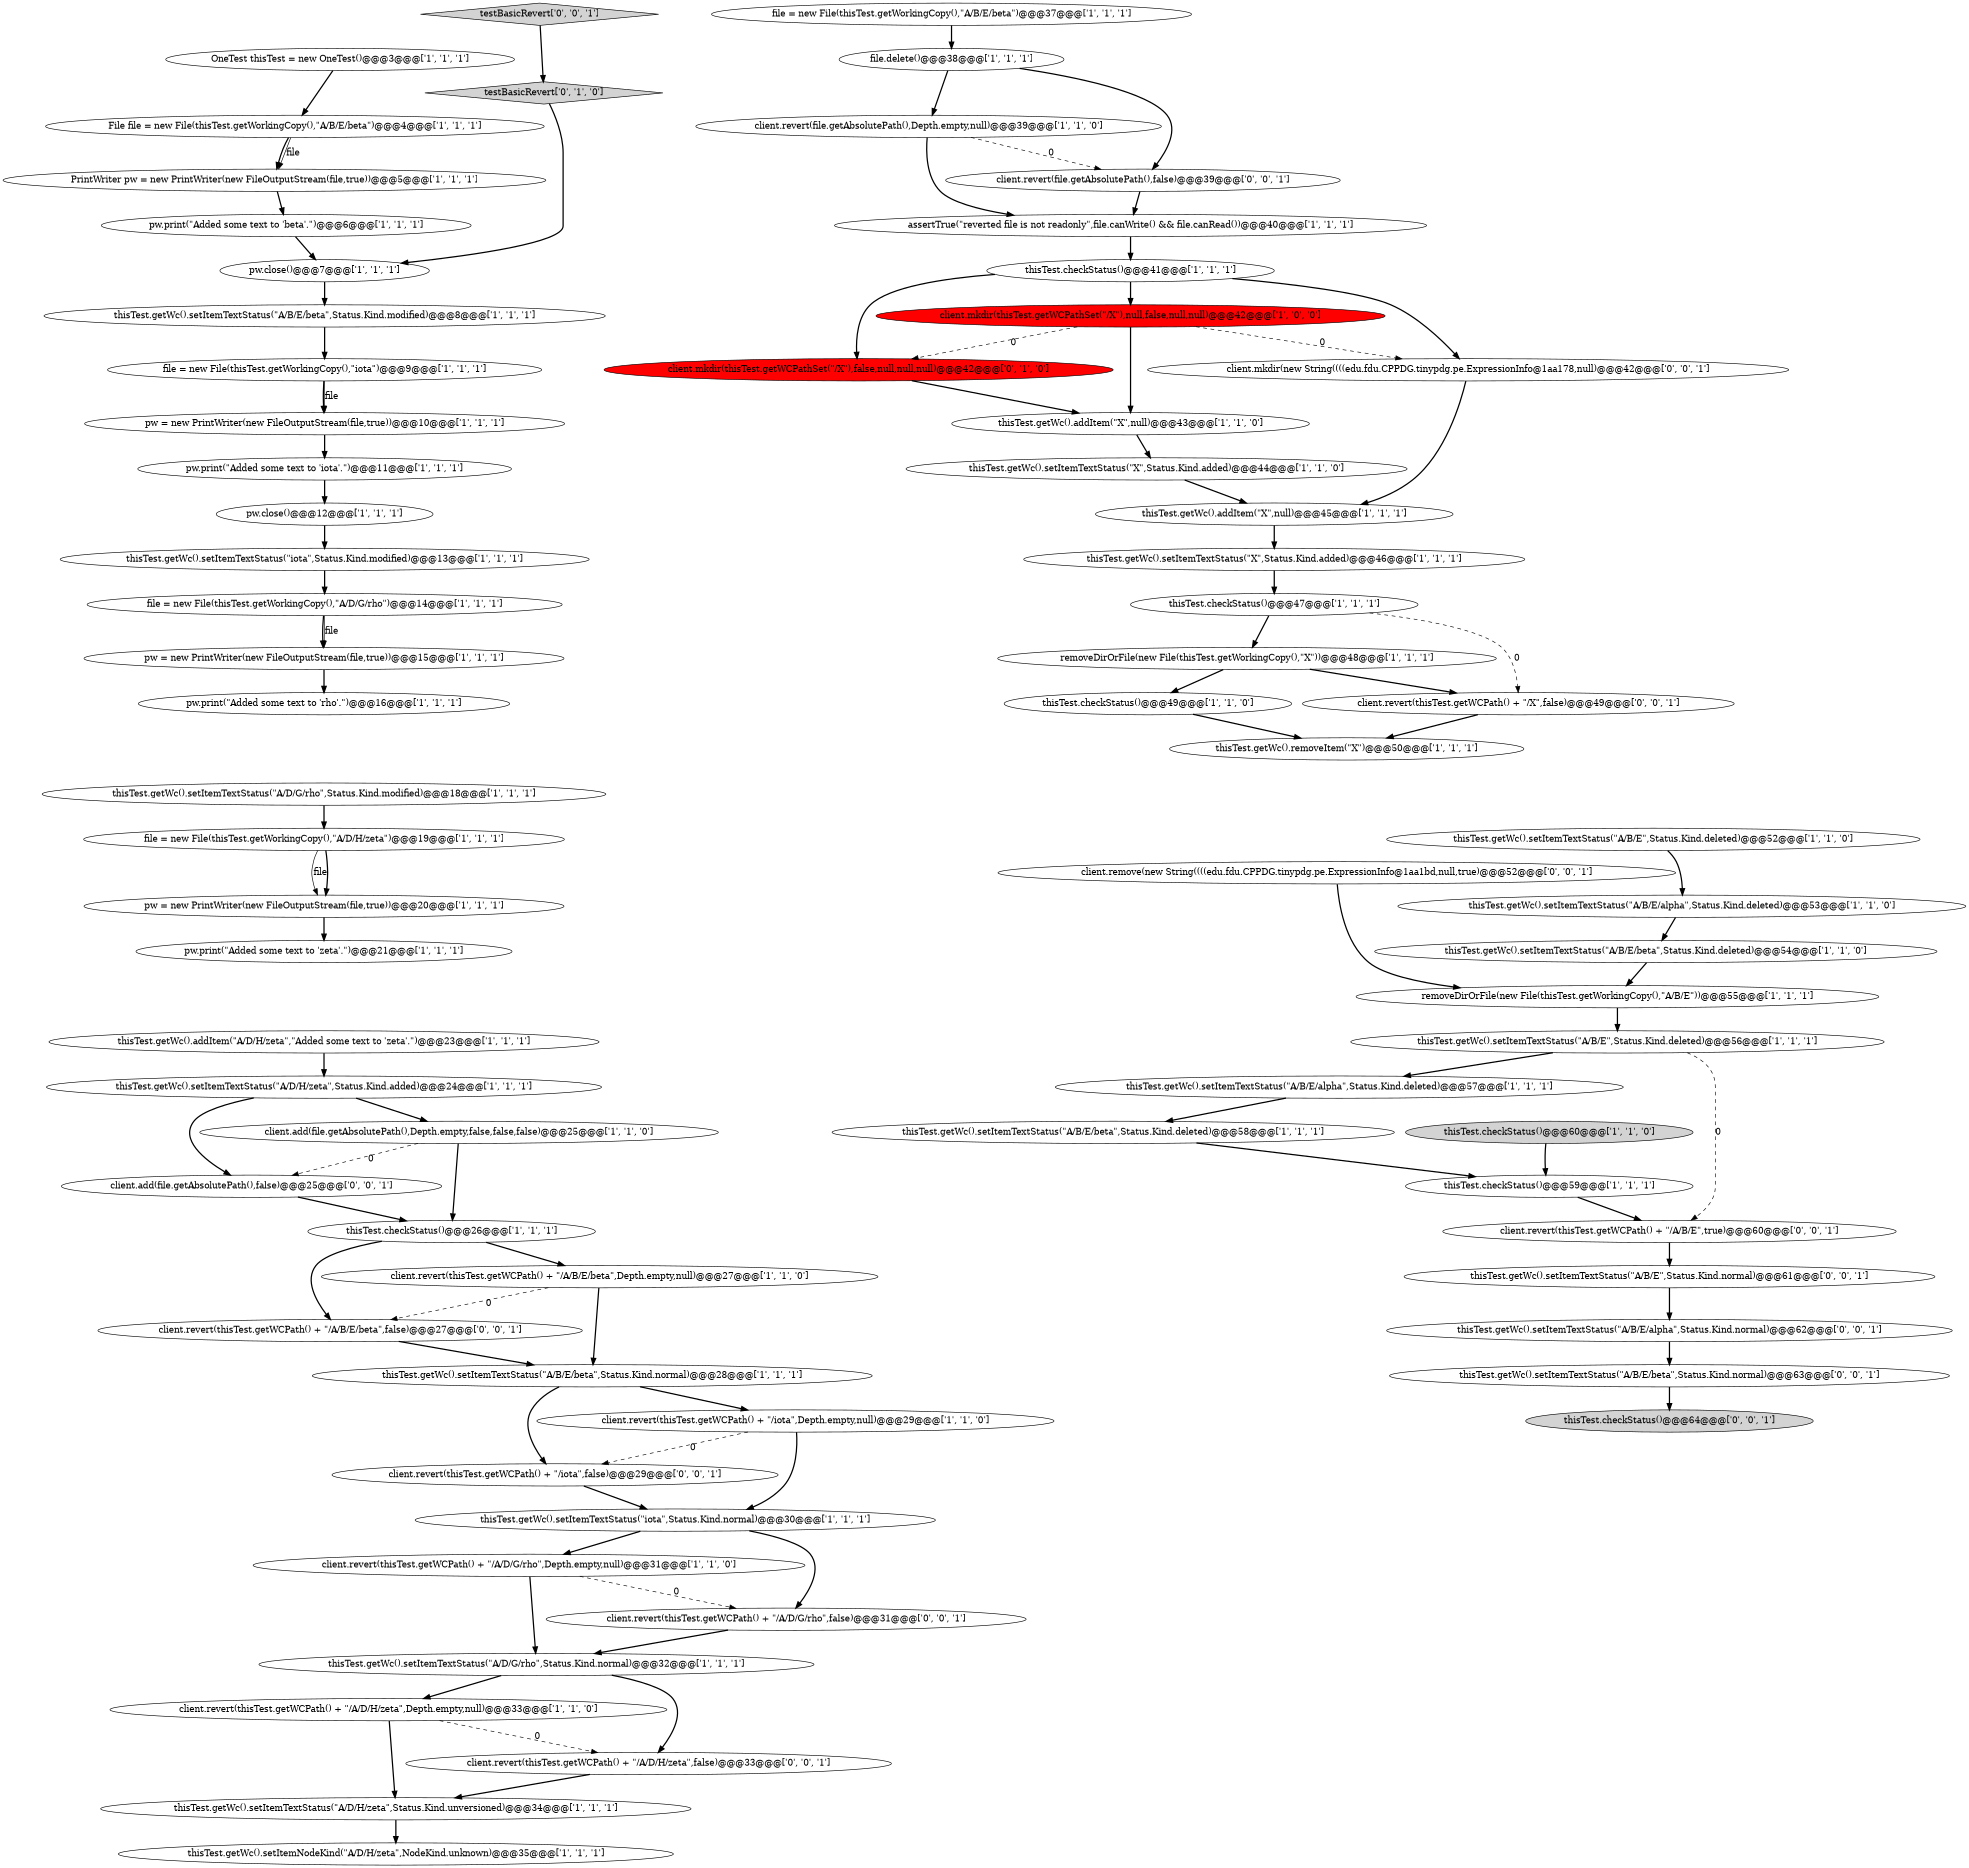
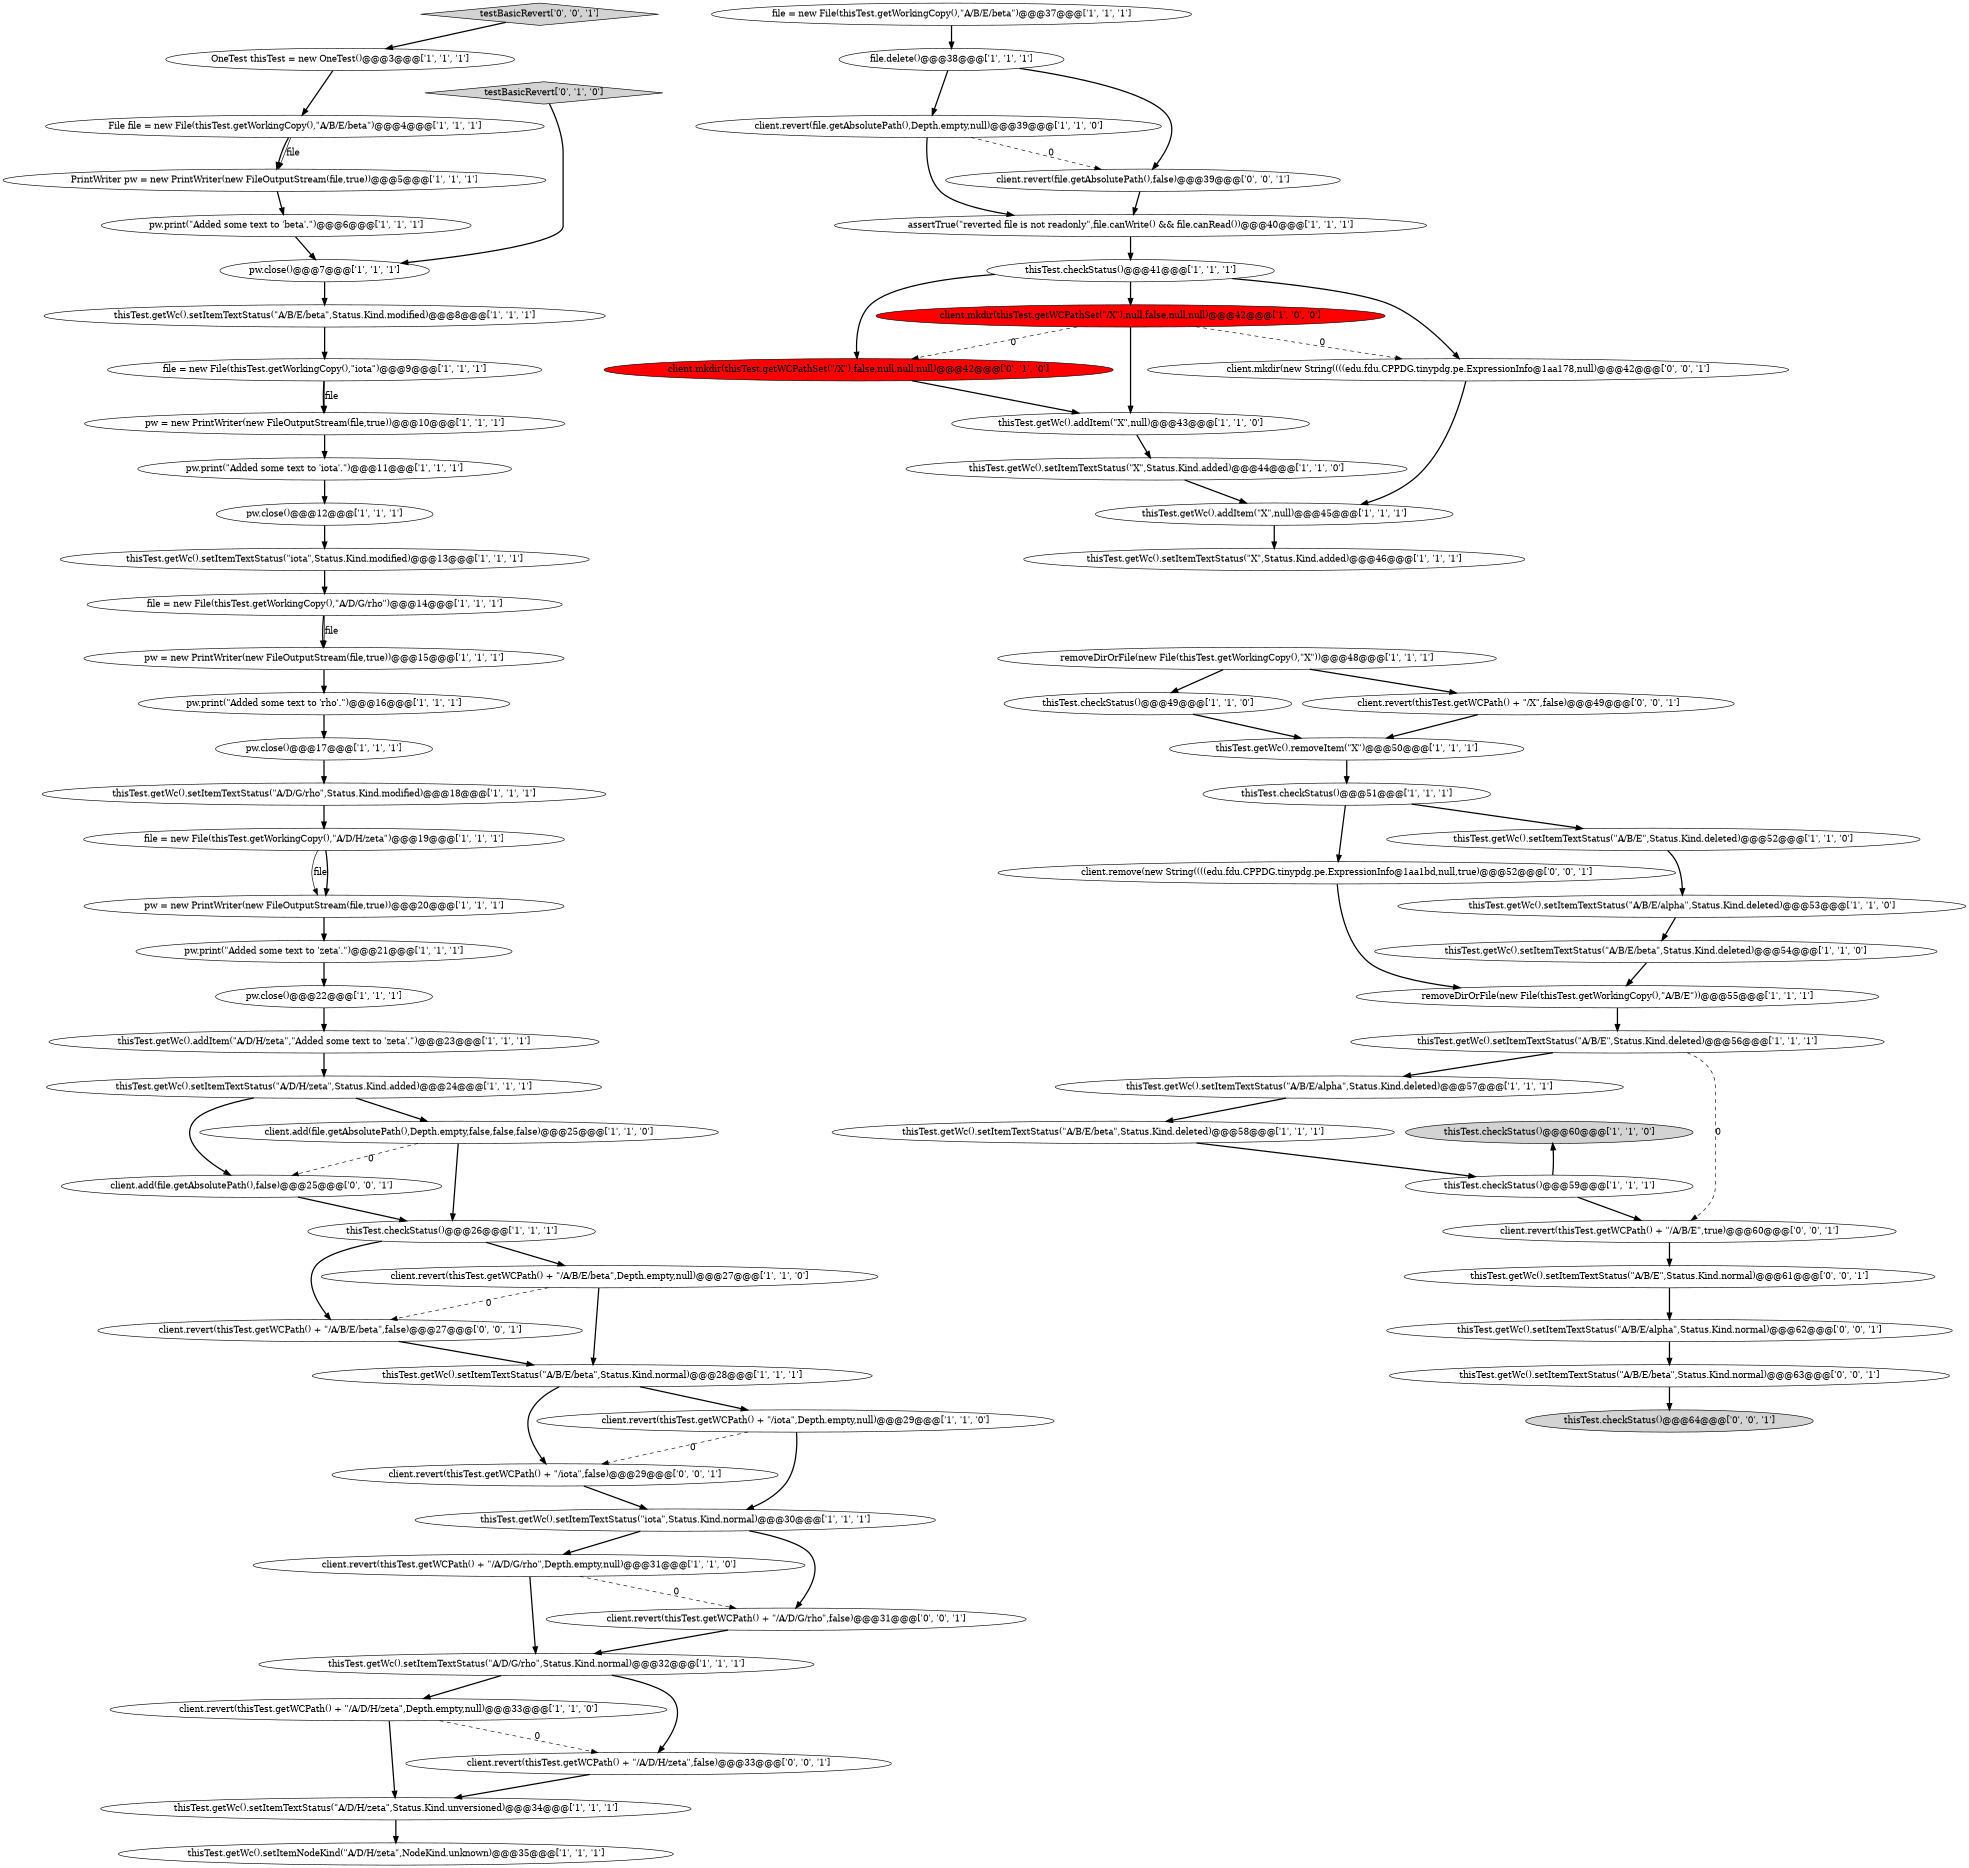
(542, 51) -> (449, 35)
(1274, 605) -> none
none -> (324, 749)
none -> (1347, 794)
none -> (324, 997)
(1545, 1156) -> (1553, 1162)
